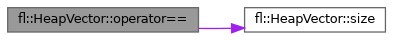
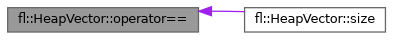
(215, 28) -> (228, 11)
